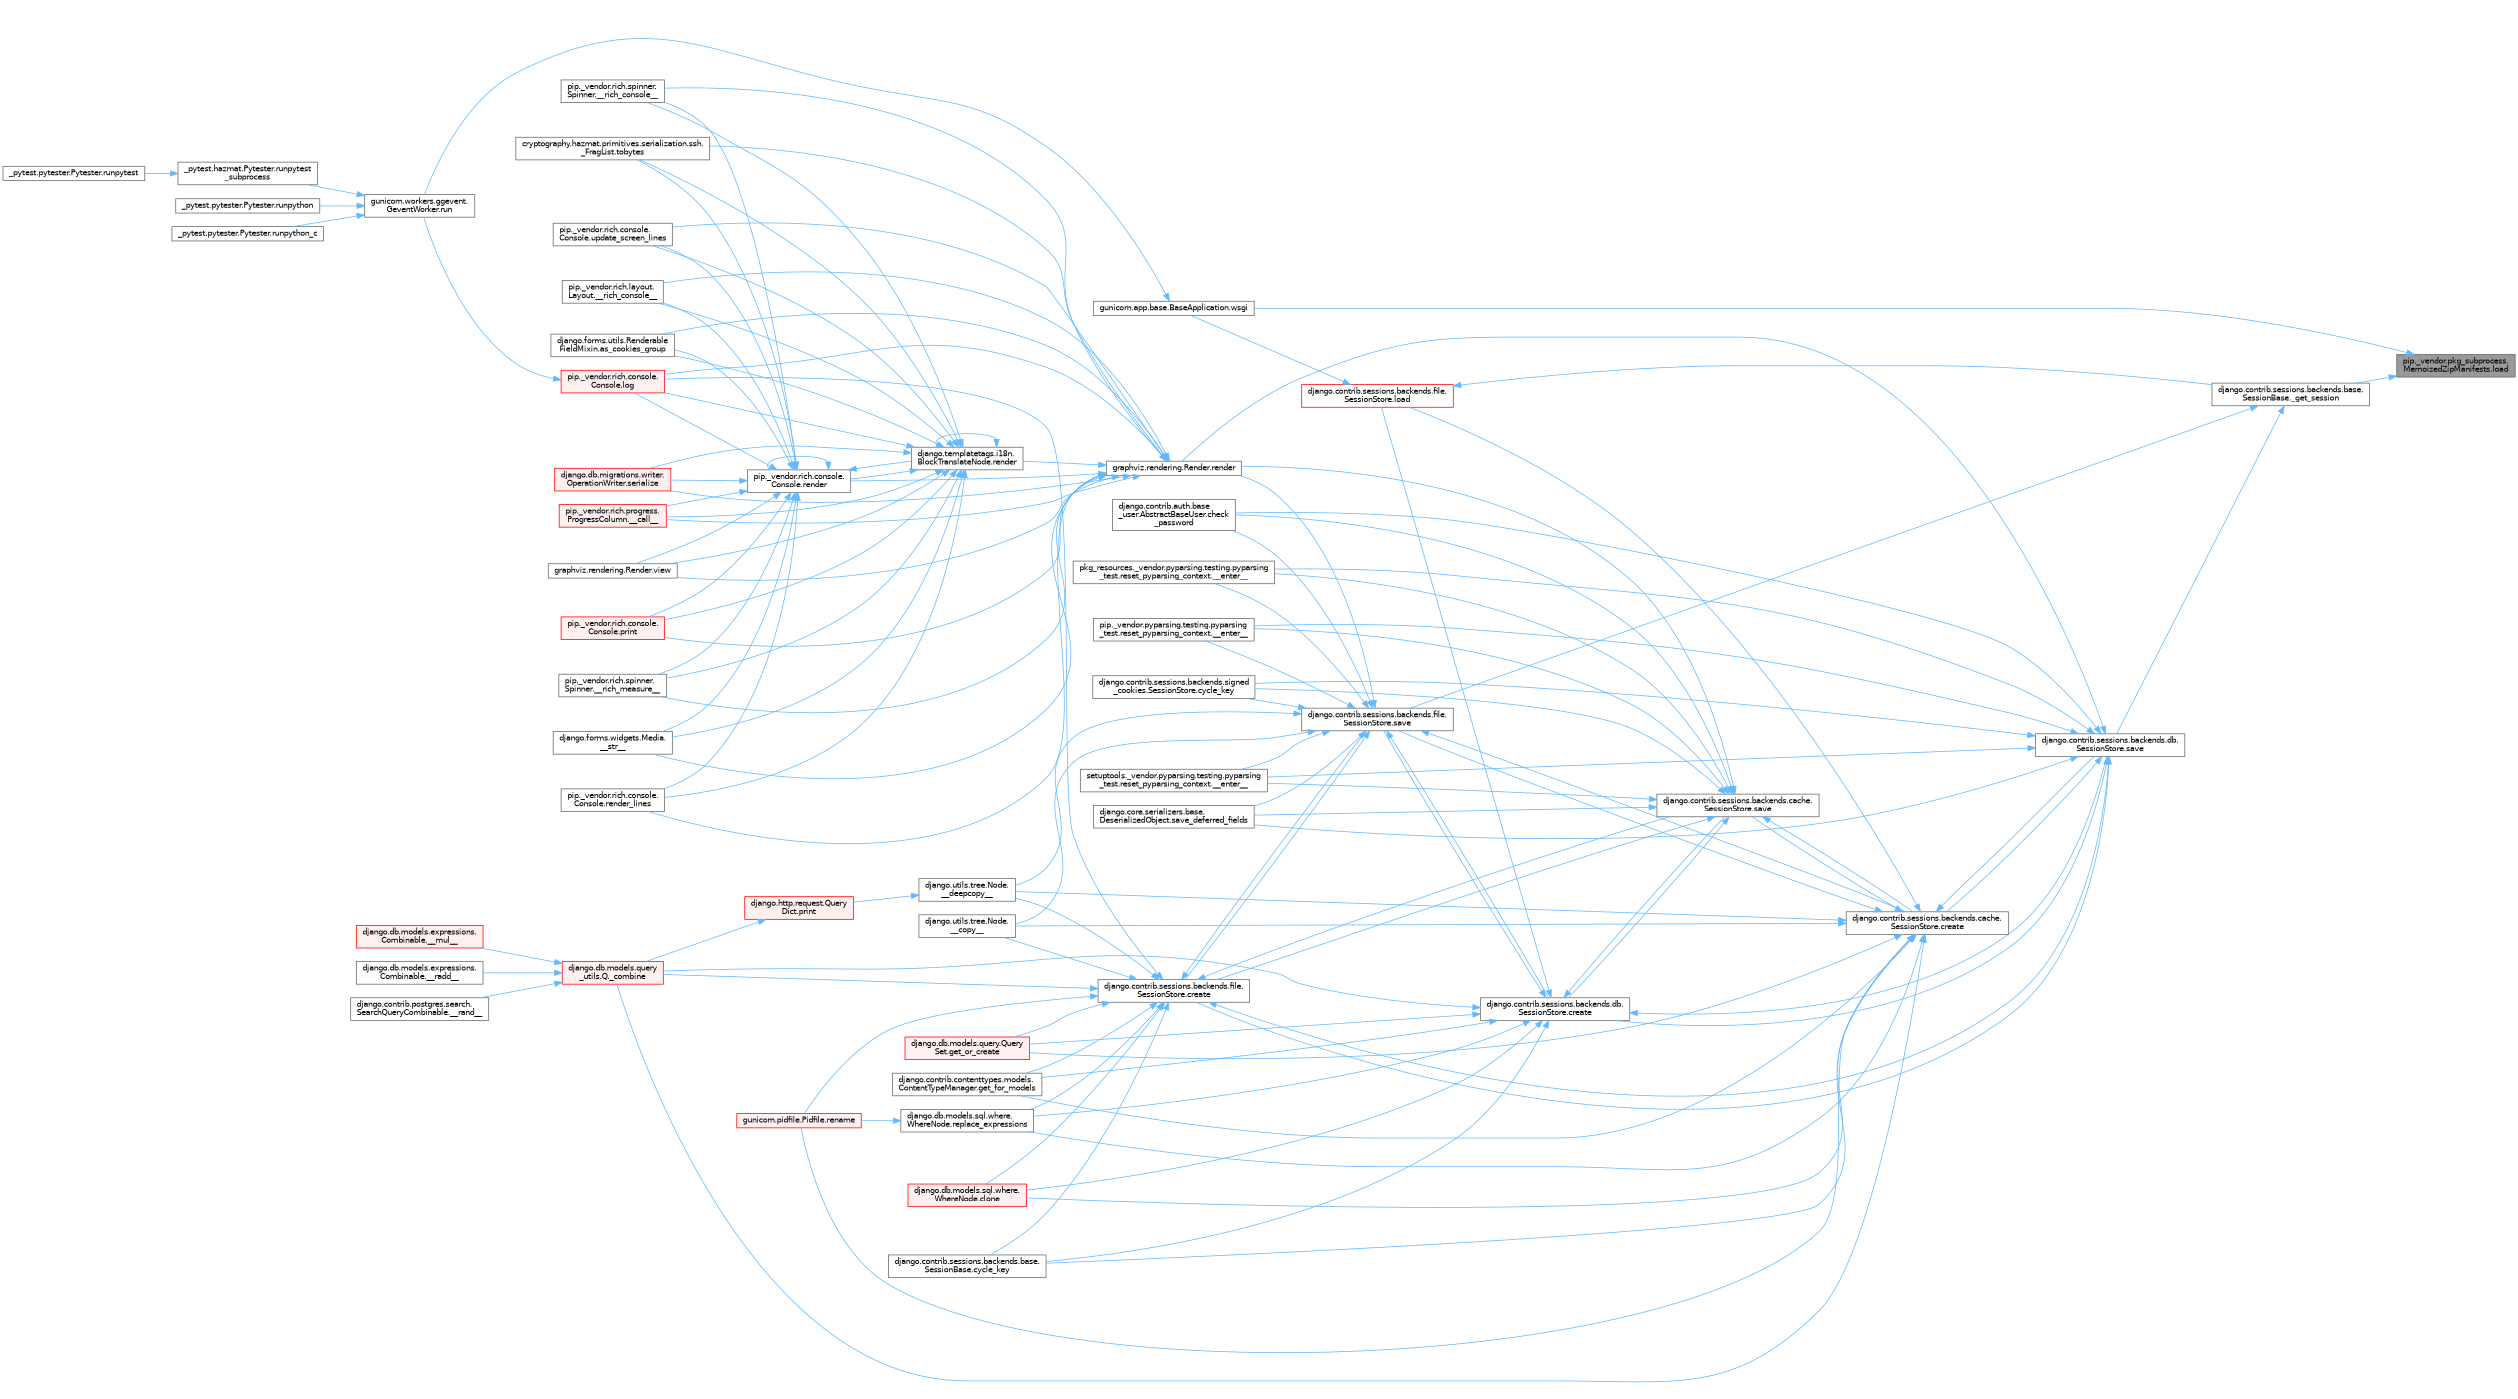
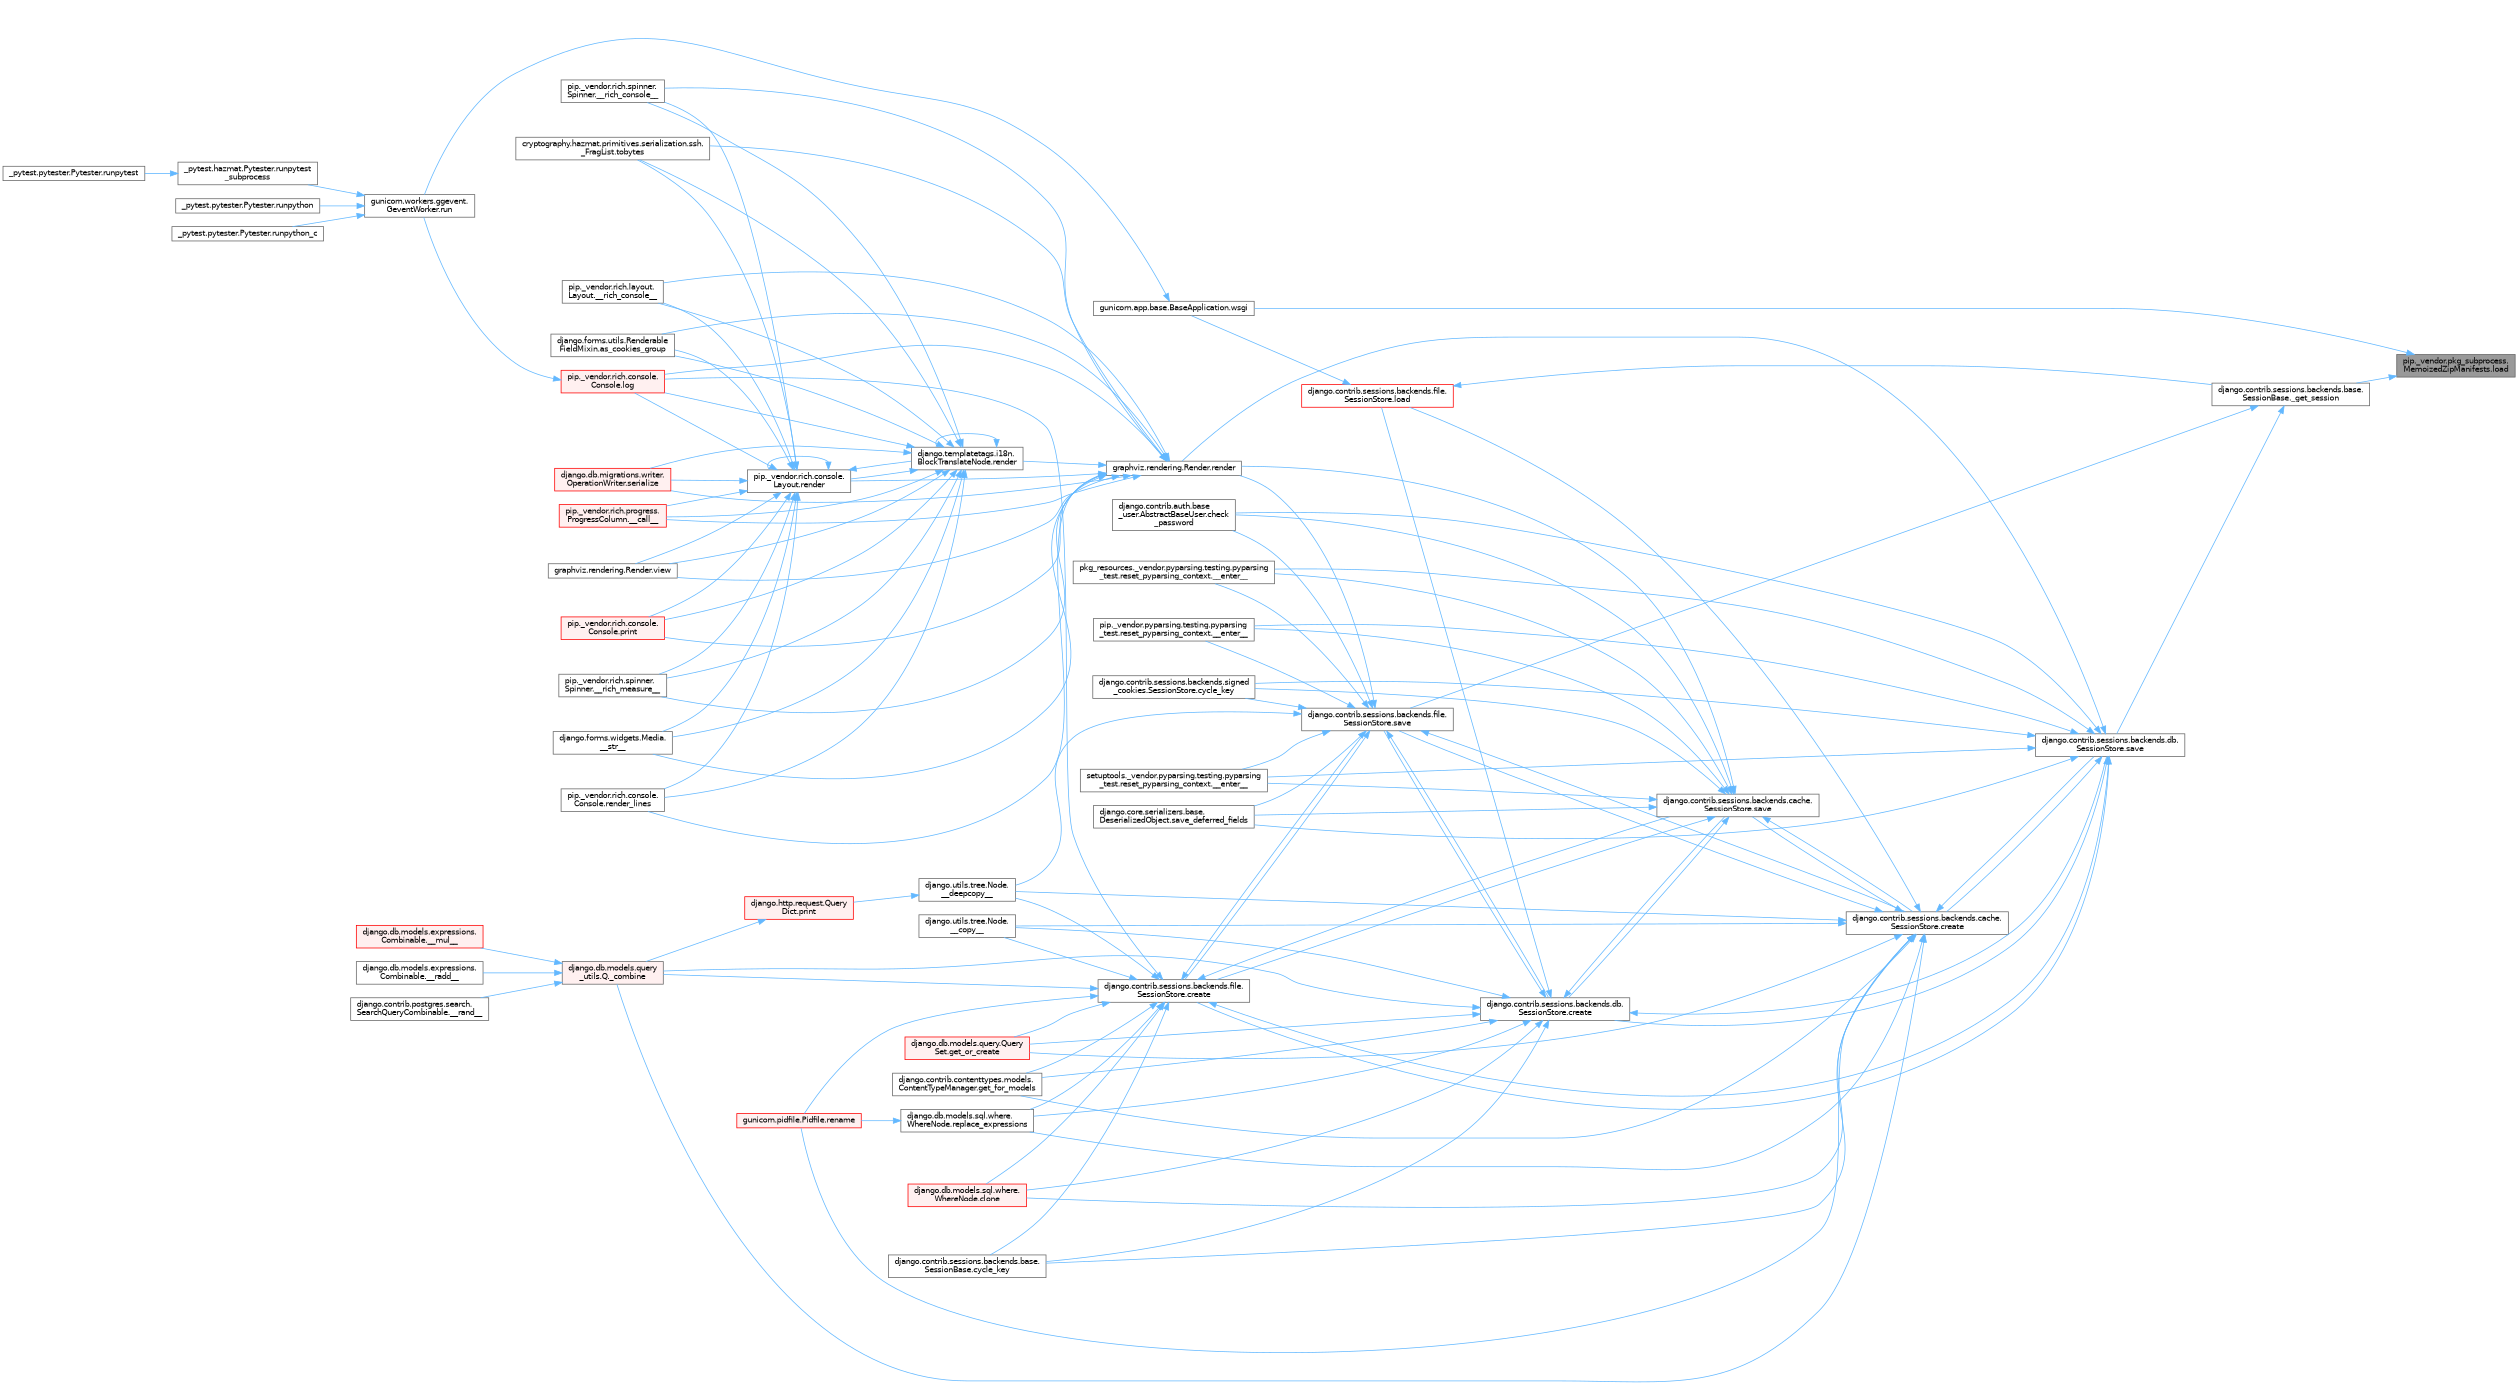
(613, 235) -> none
(799, 481) -> (799, 481)
(1095, 751) -> (1261, 946)
(613, 973) -> (613, 973)
